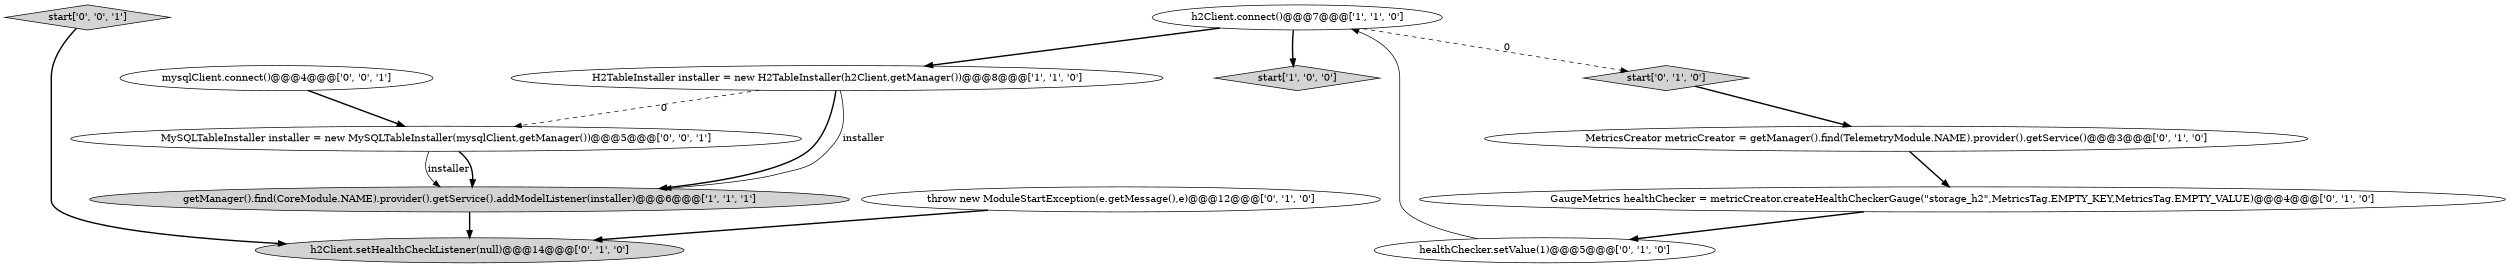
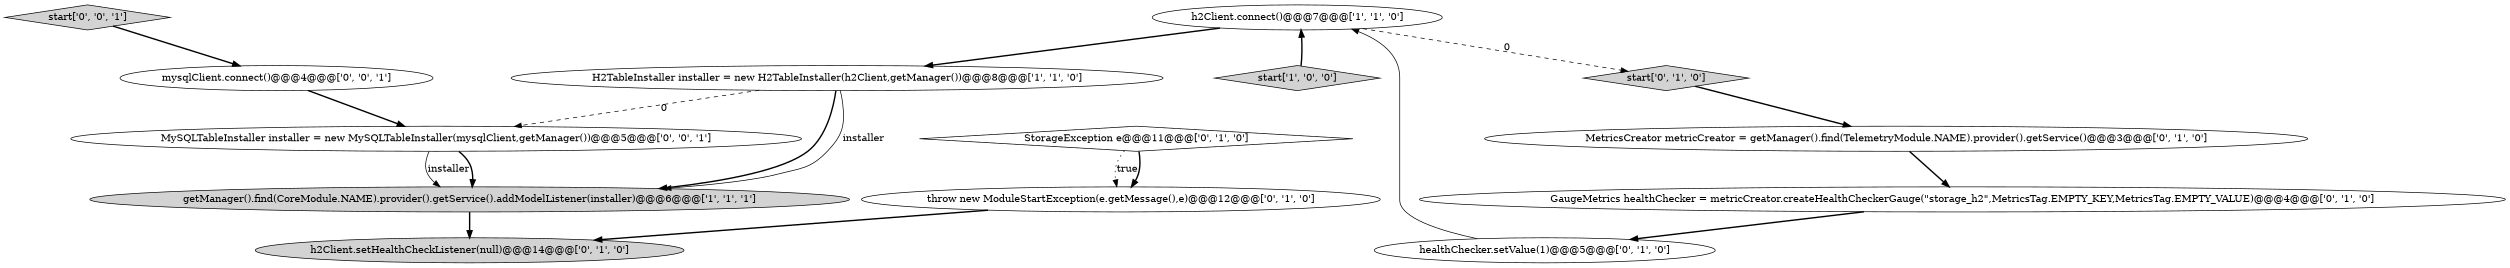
(1293, 45) -> (1302, 52)
none -> (1136, 139)
(73, 217) -> (173, 45)
